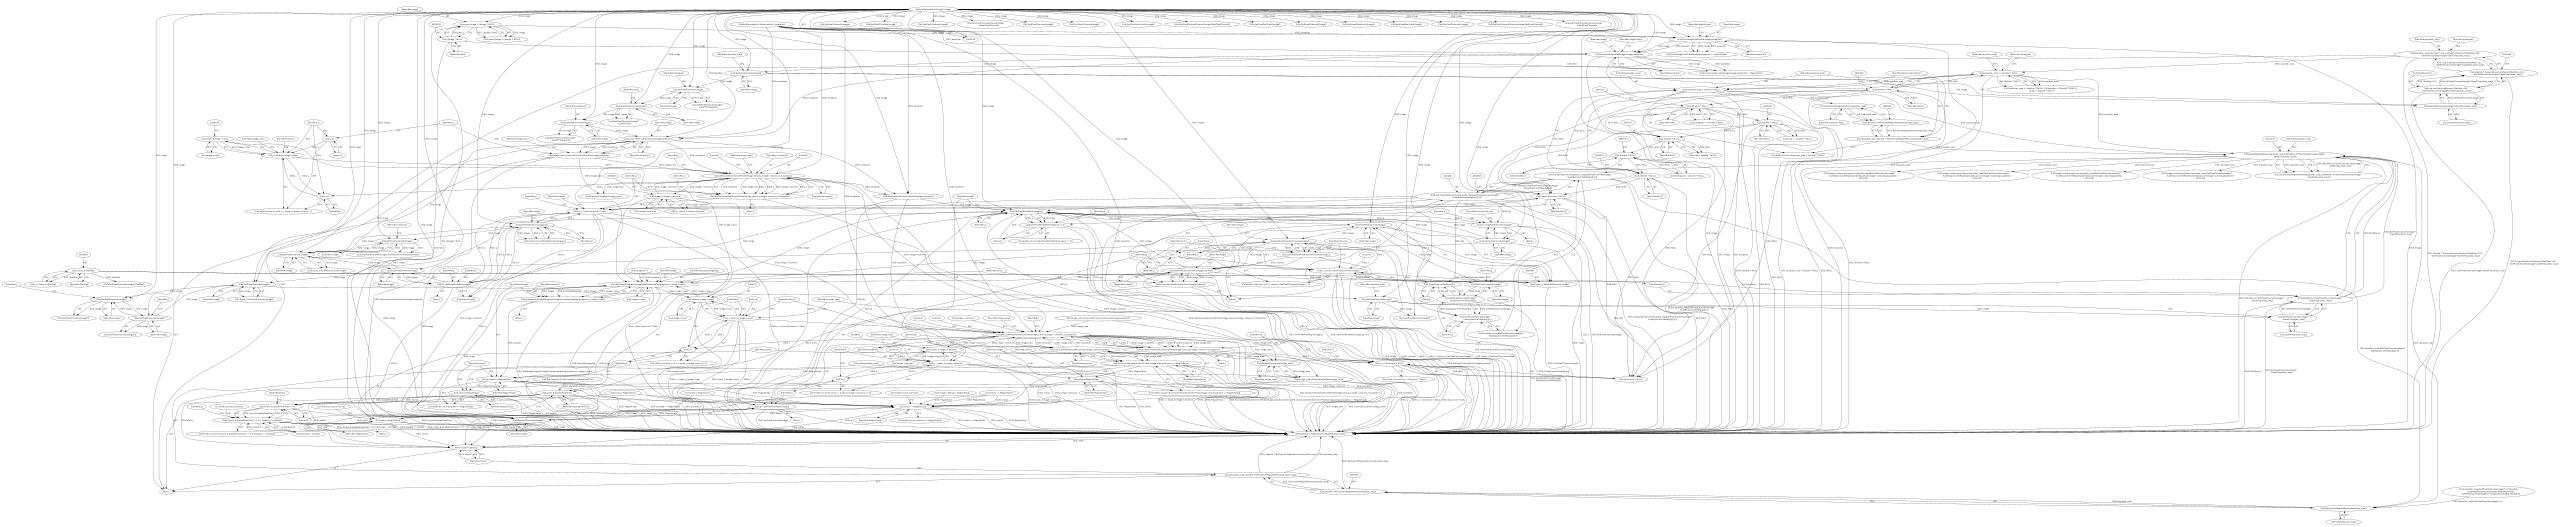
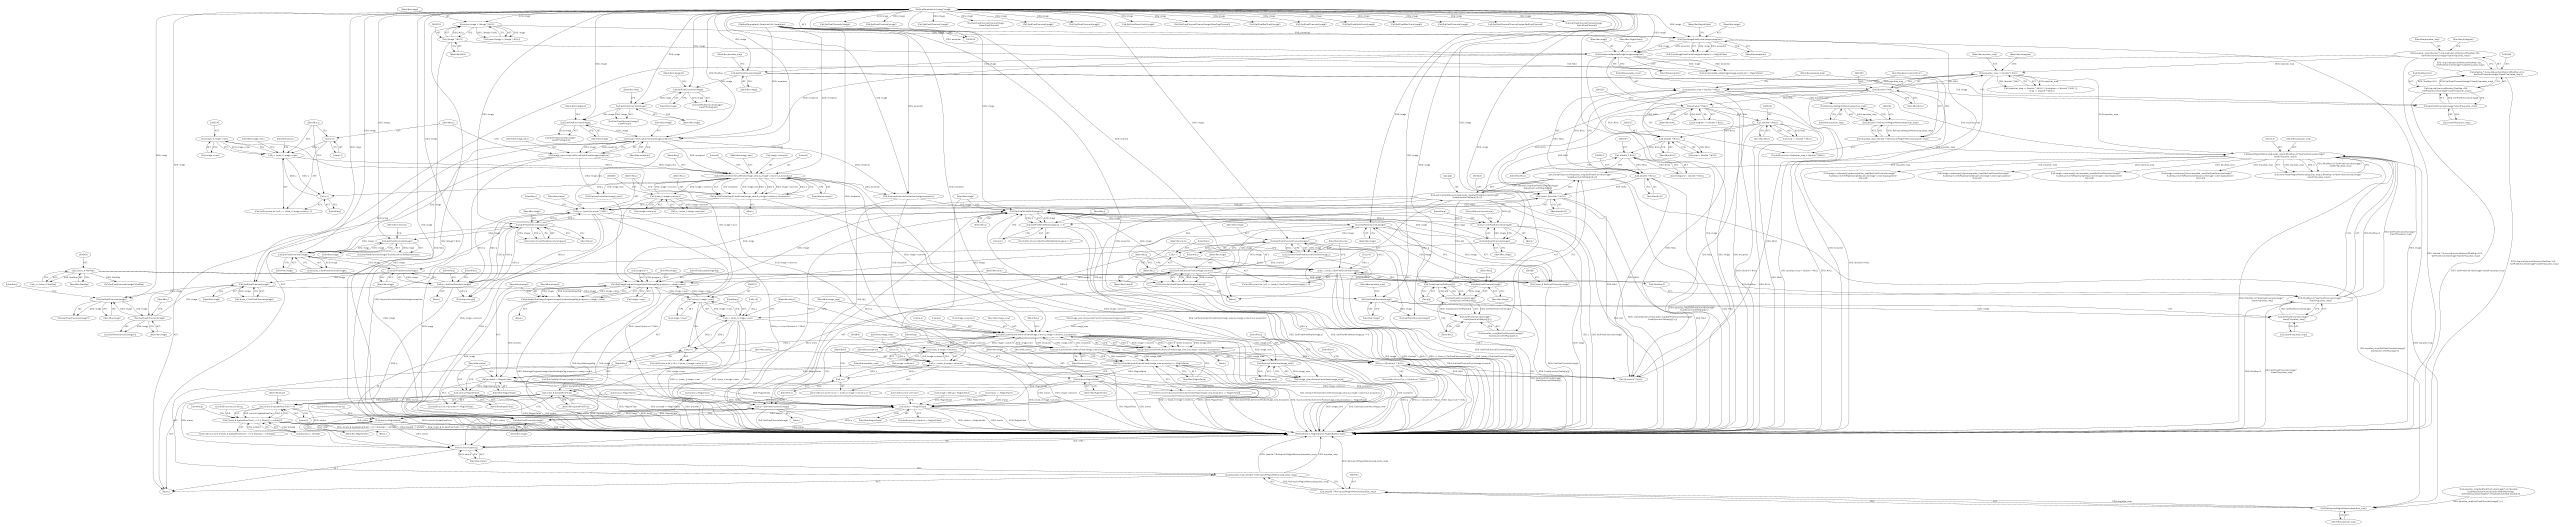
(1121, 139) -> (1121, 139)
